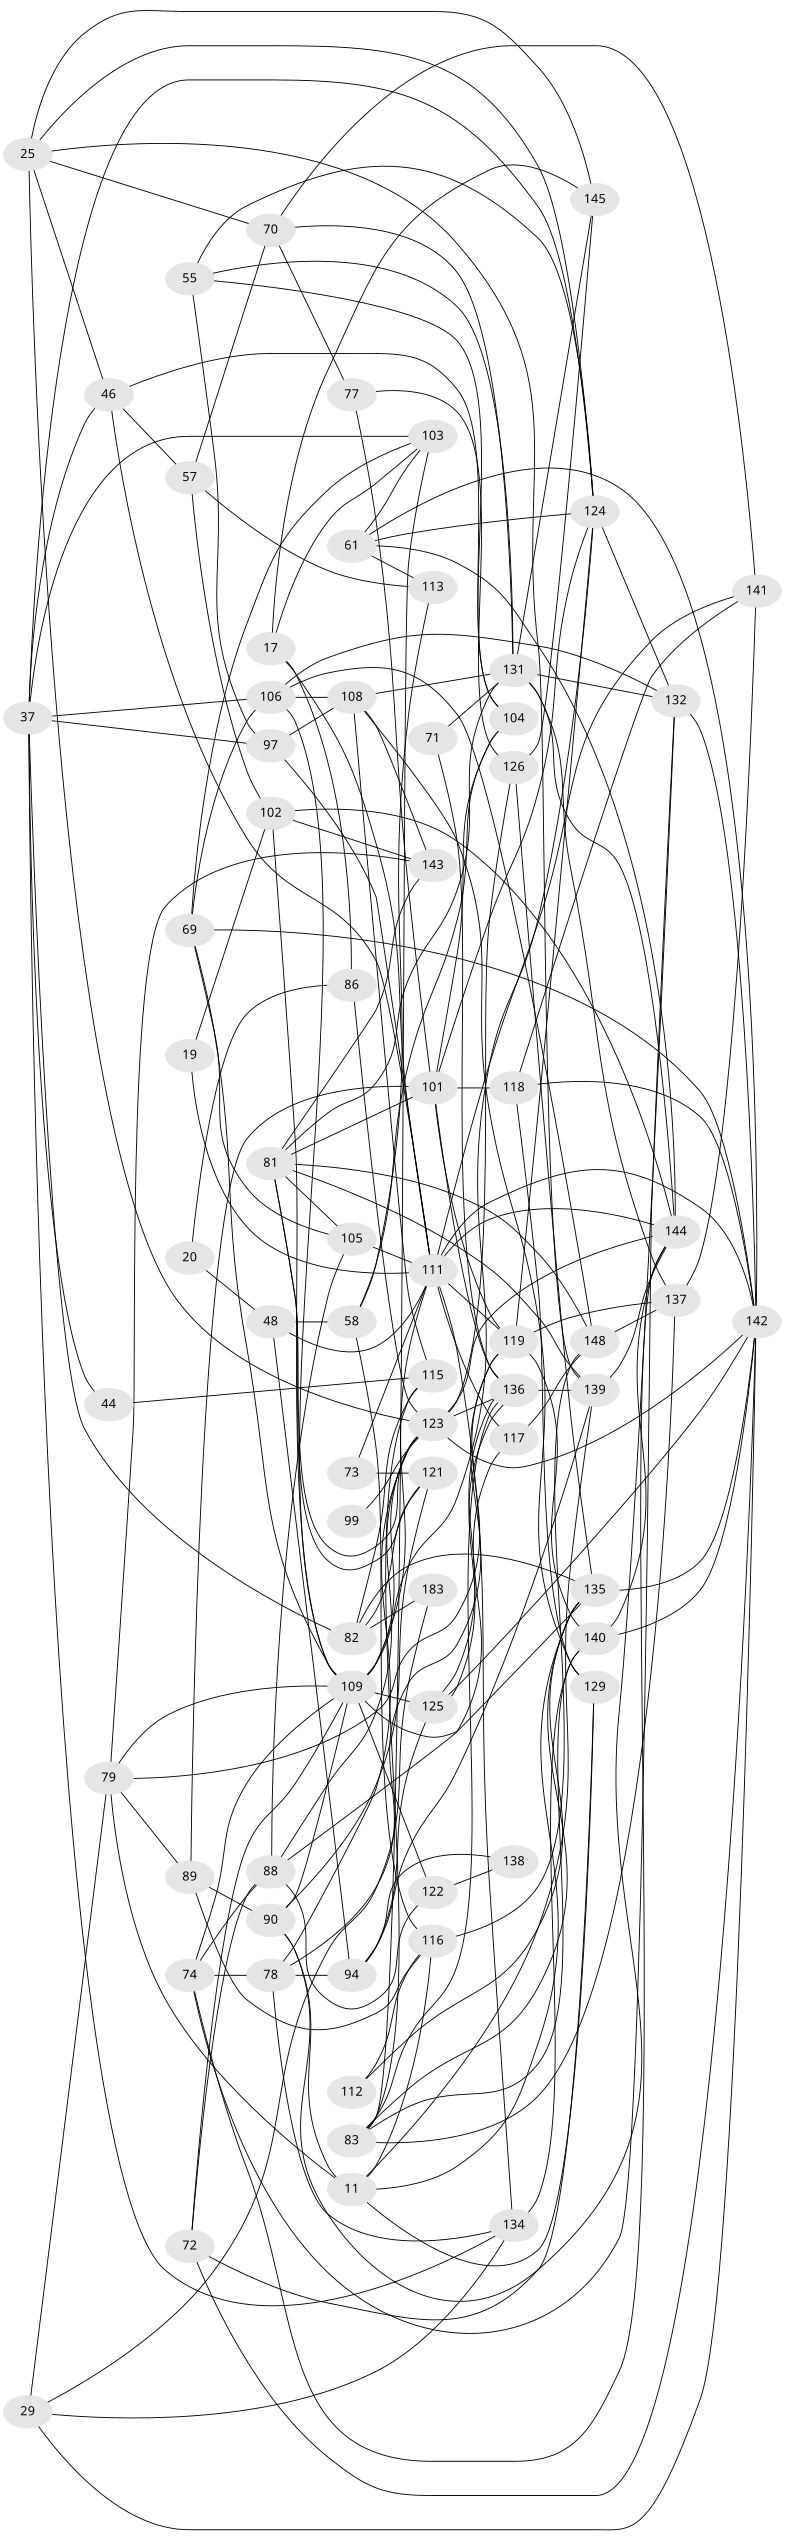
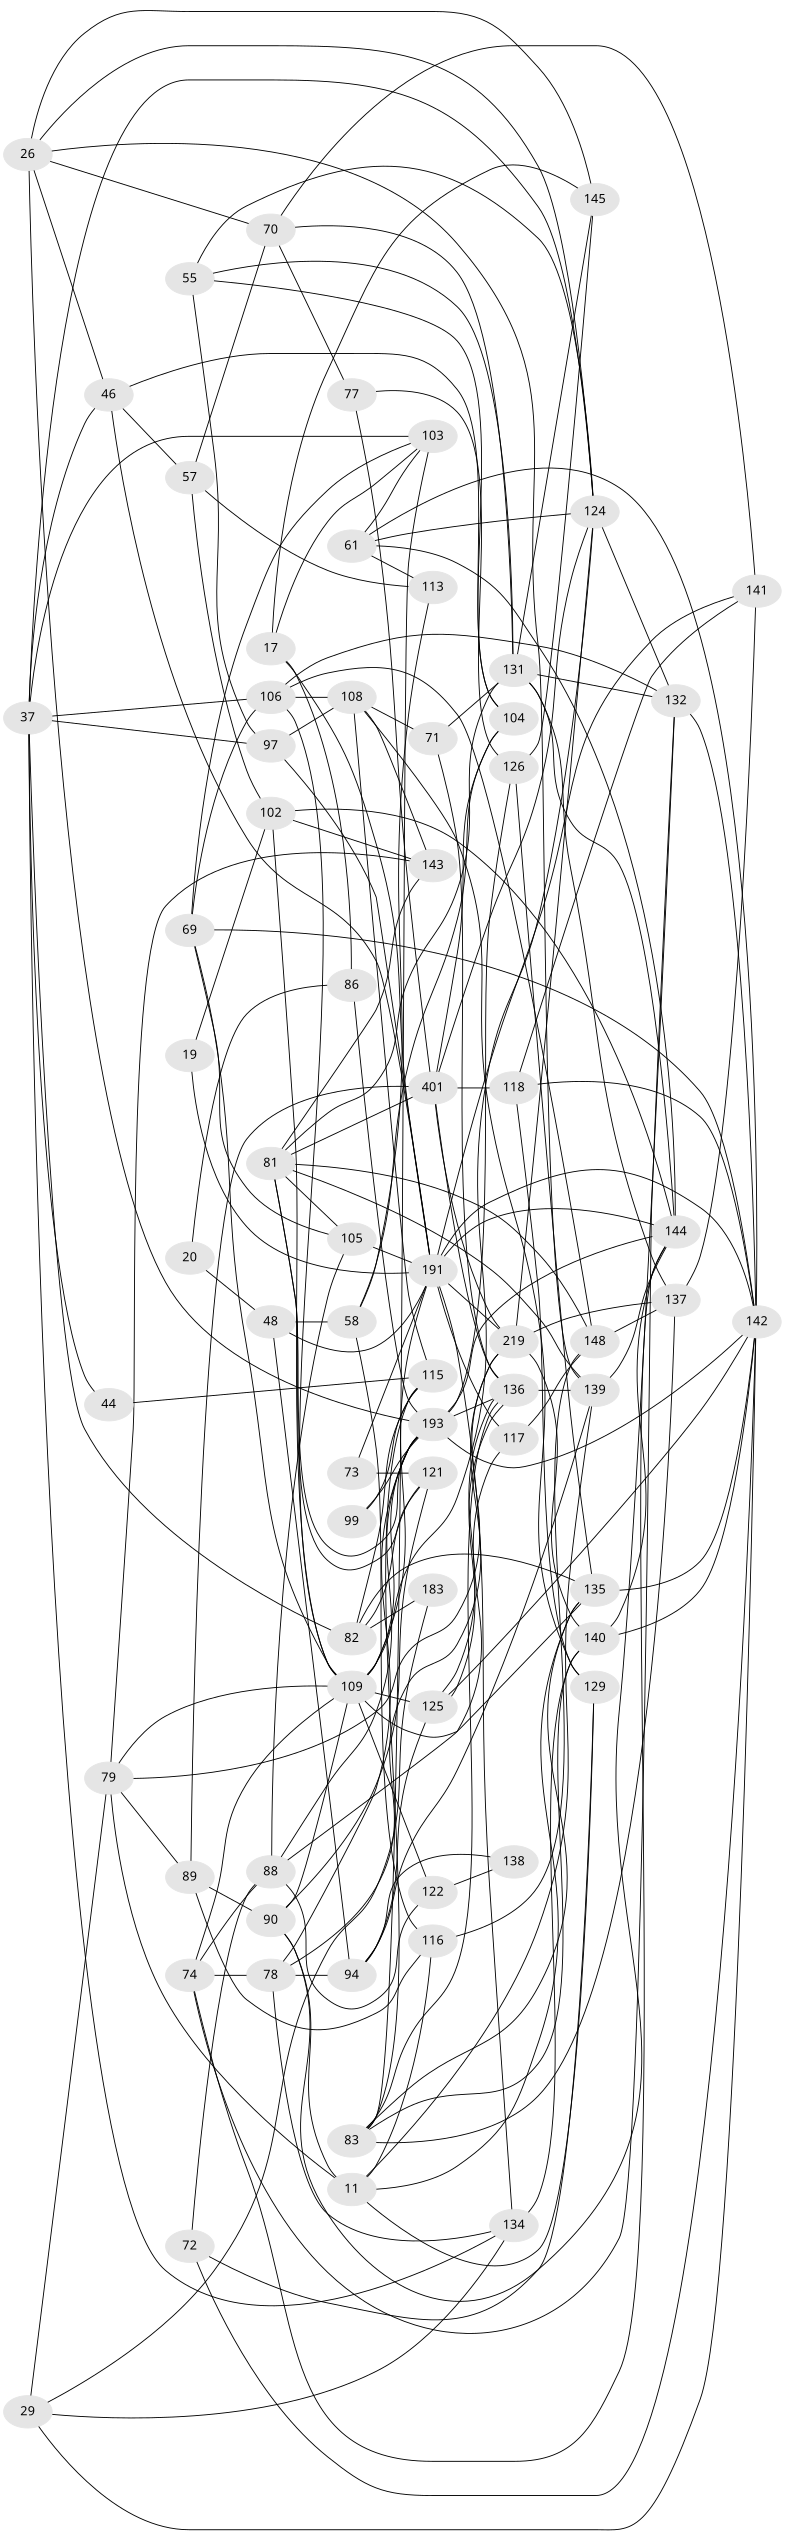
(28, 155) -> (28, 155)
(436, 683) -> (389, 716)
(433, 1088) -> (433, 1088)
(433, 1271) -> (433, 1271)
(514, 1342) -> (514, 1342)
(433, 1425) -> (433, 1425)
none -> (392, 1449)
(225, 1937) -> none
(352, 2092) -> none
